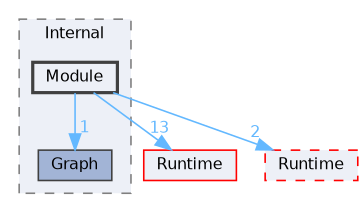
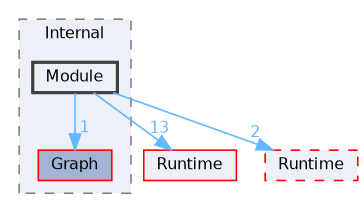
(75, 165) -> (75, 165)
